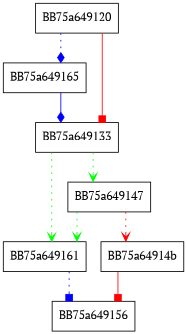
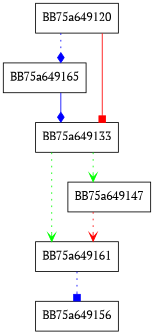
(77, 223) -> (93, 223)
(142, 257) -> none
